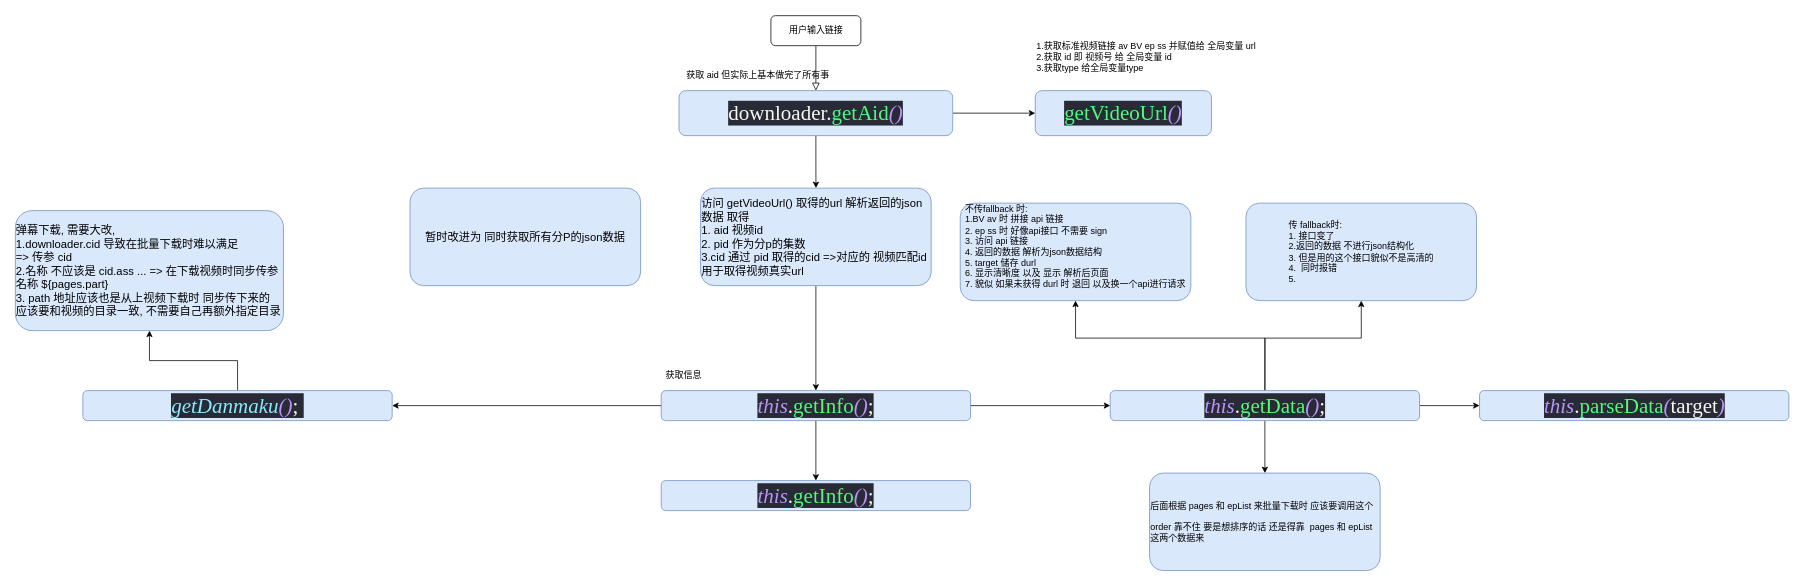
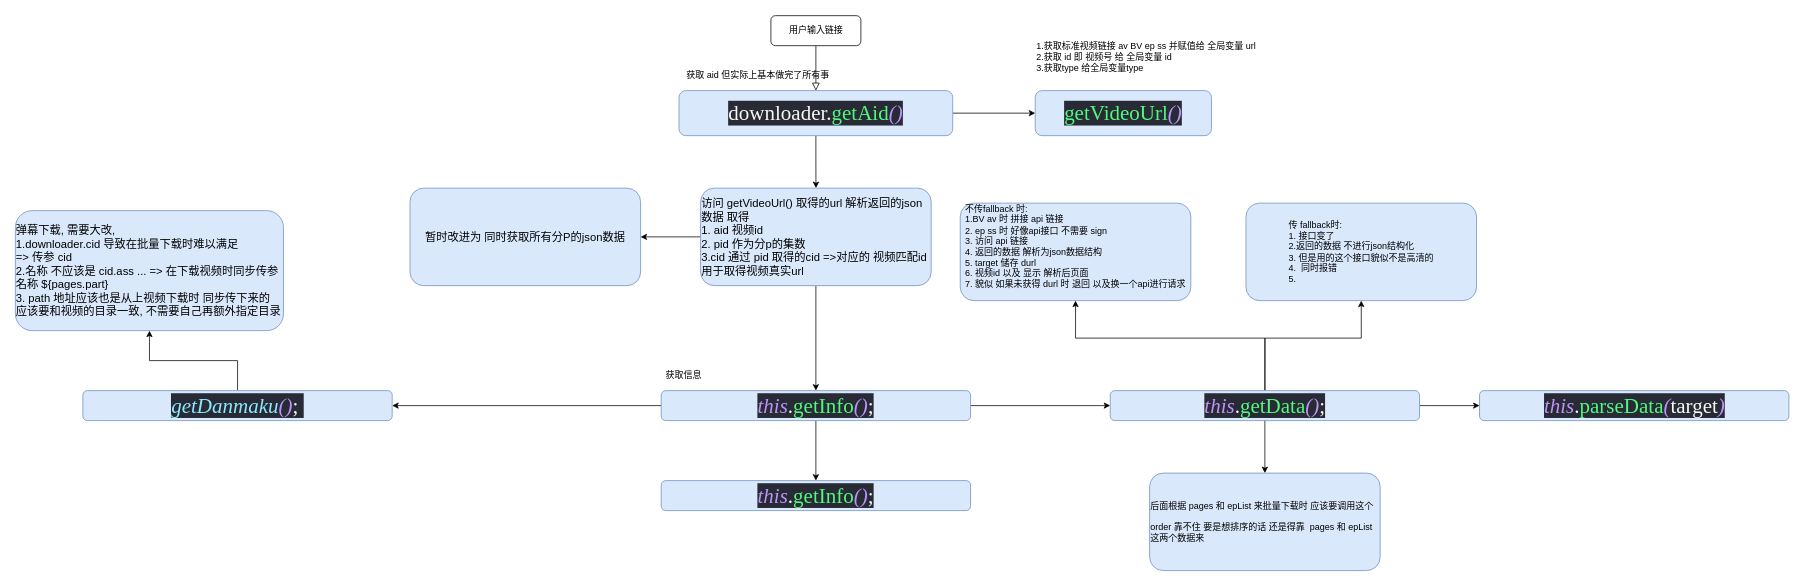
none -> (647, 237)
(1076, 252) -> (1076, 252)
